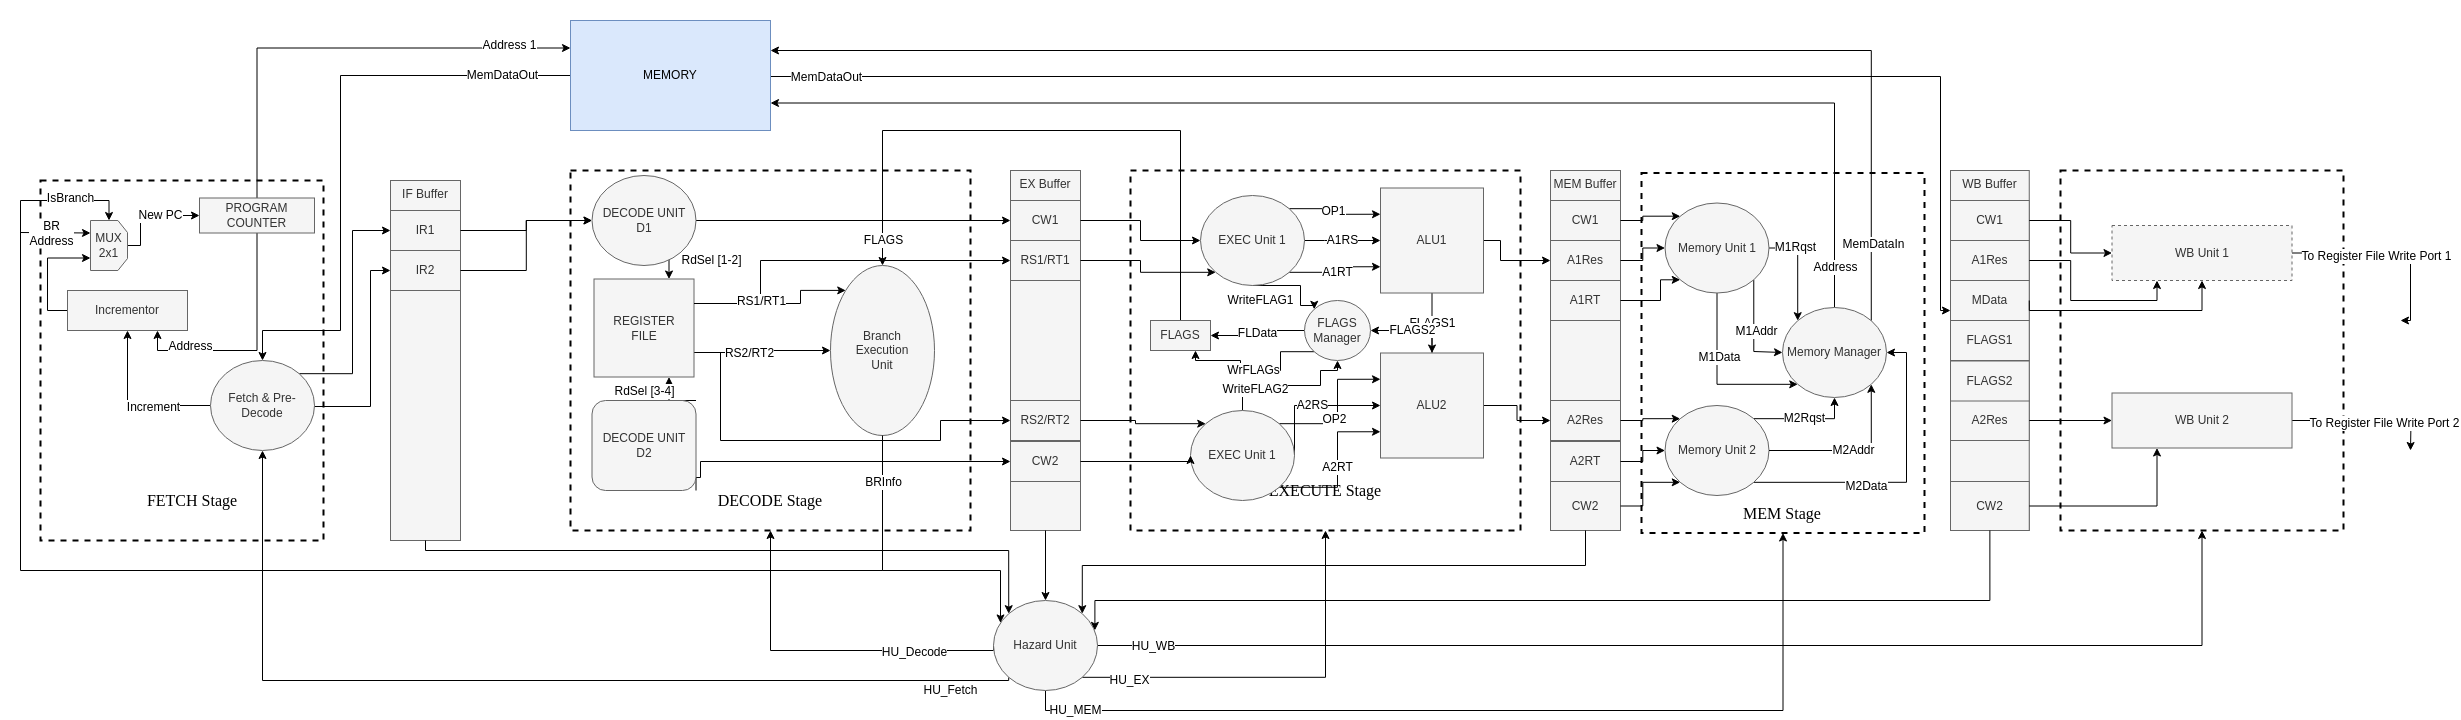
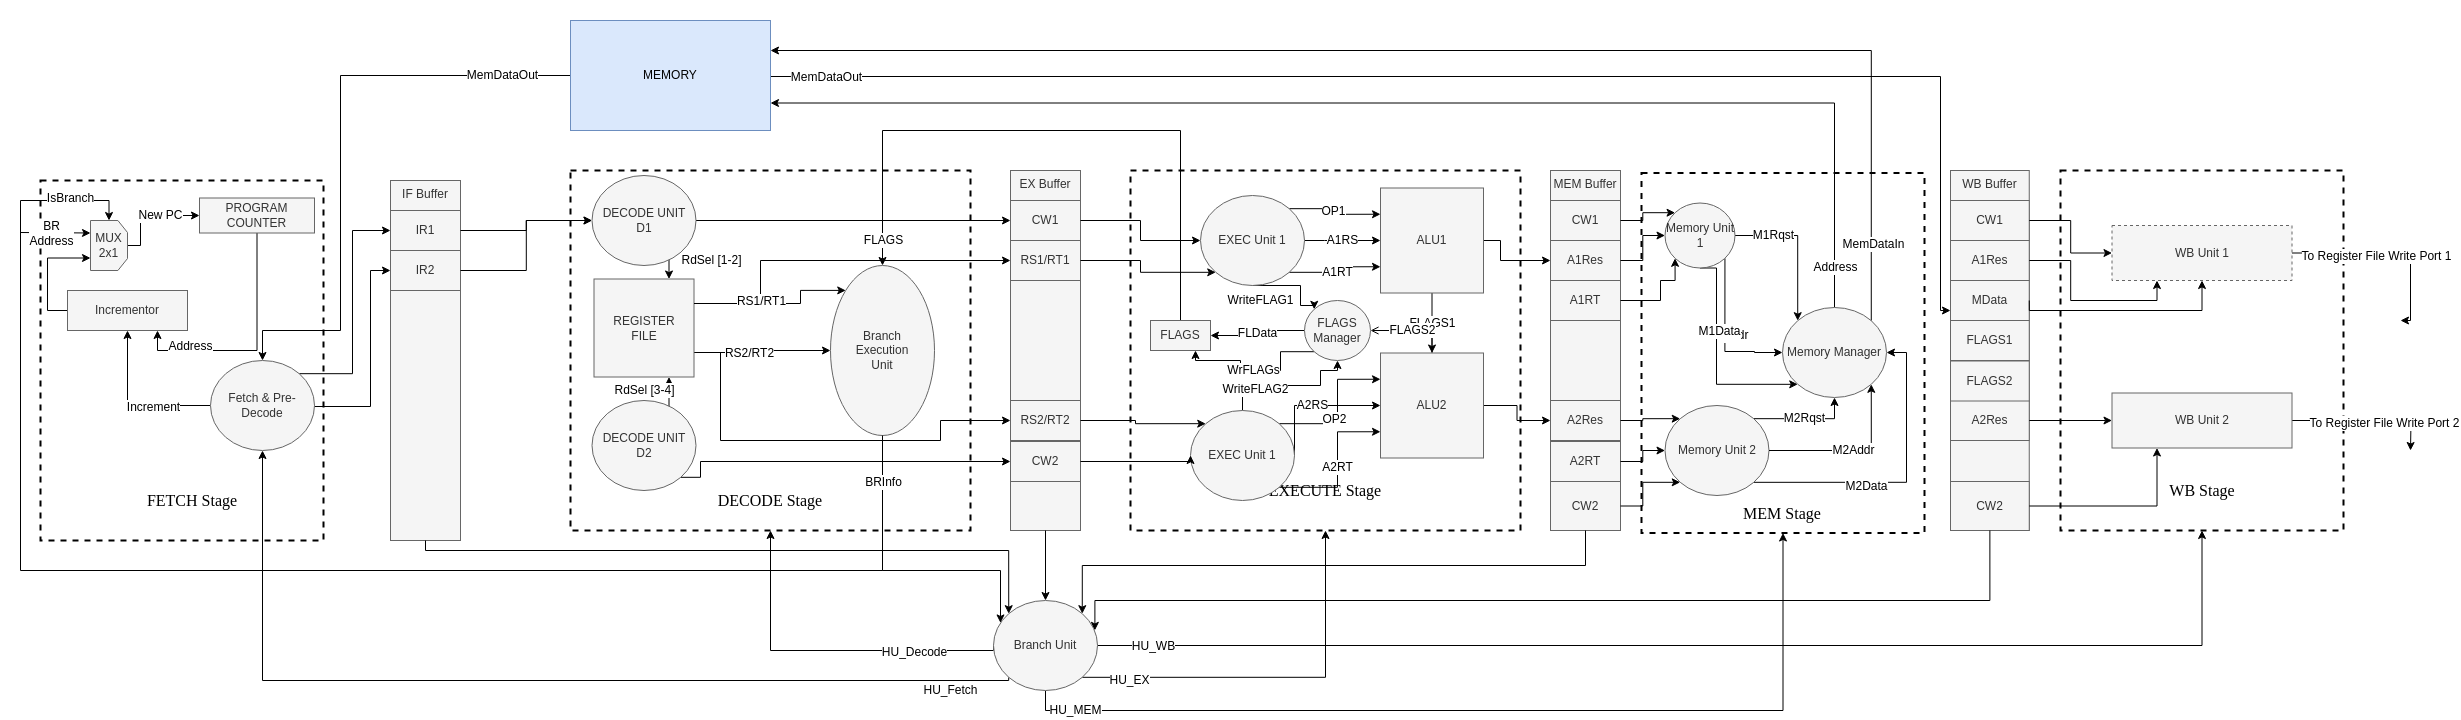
(335, 48) -> none
(1717, 248) -> (1700, 236)
(1378, 331) -> (1376, 331)
(644, 446) -> (644, 446)
none -> (2202, 491)
(1046, 646) -> (1046, 646)
